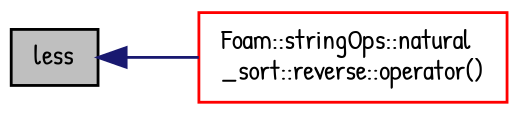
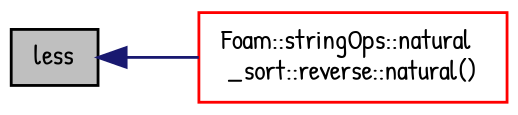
(353, 57) -> (353, 57)
